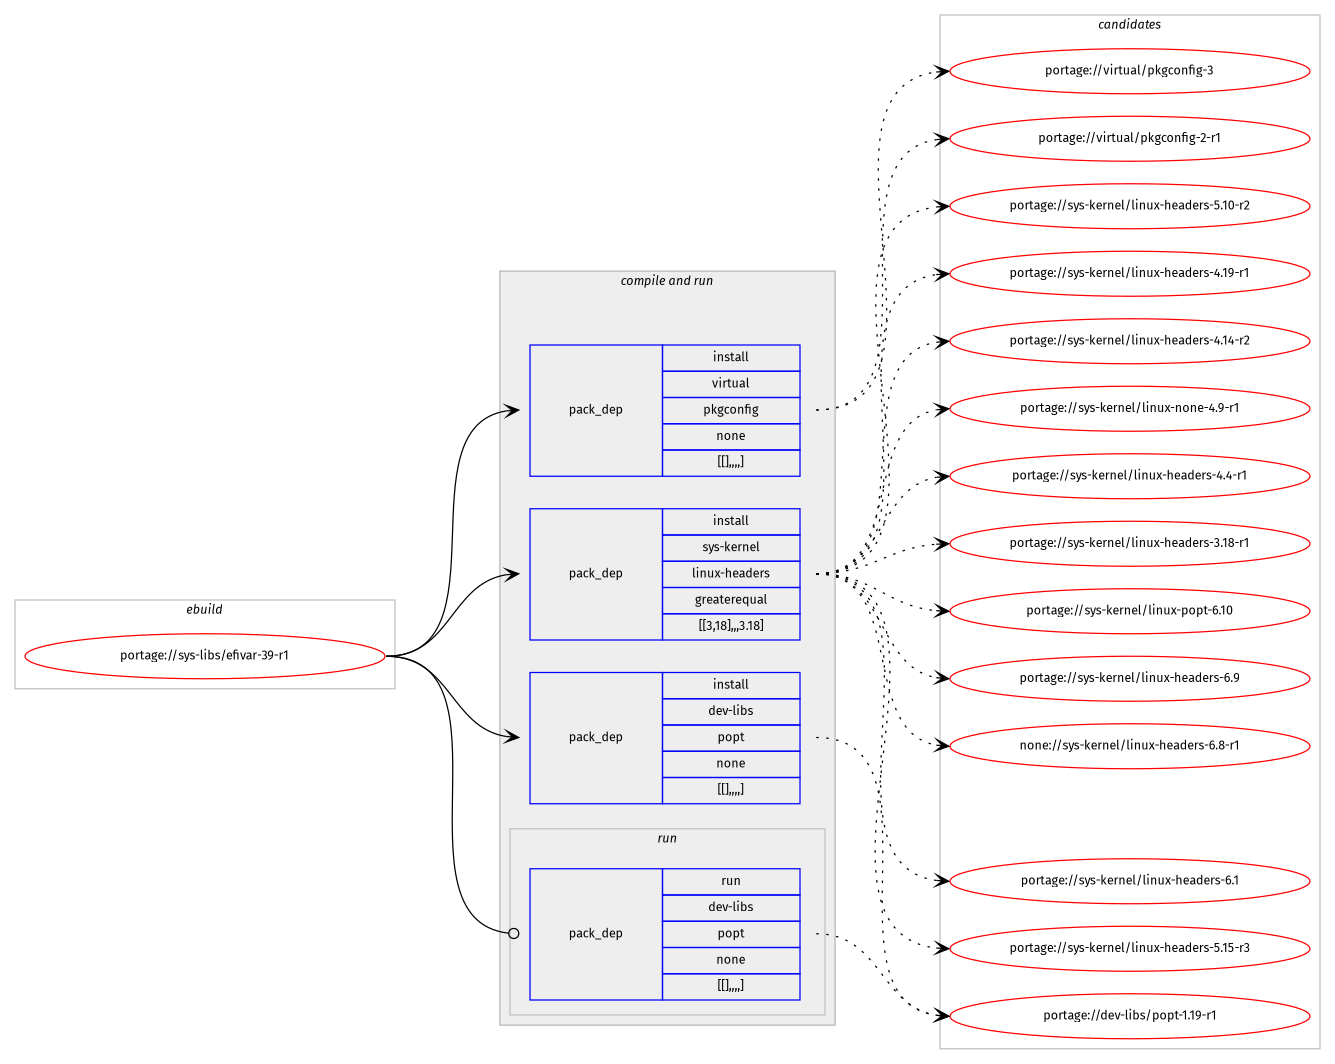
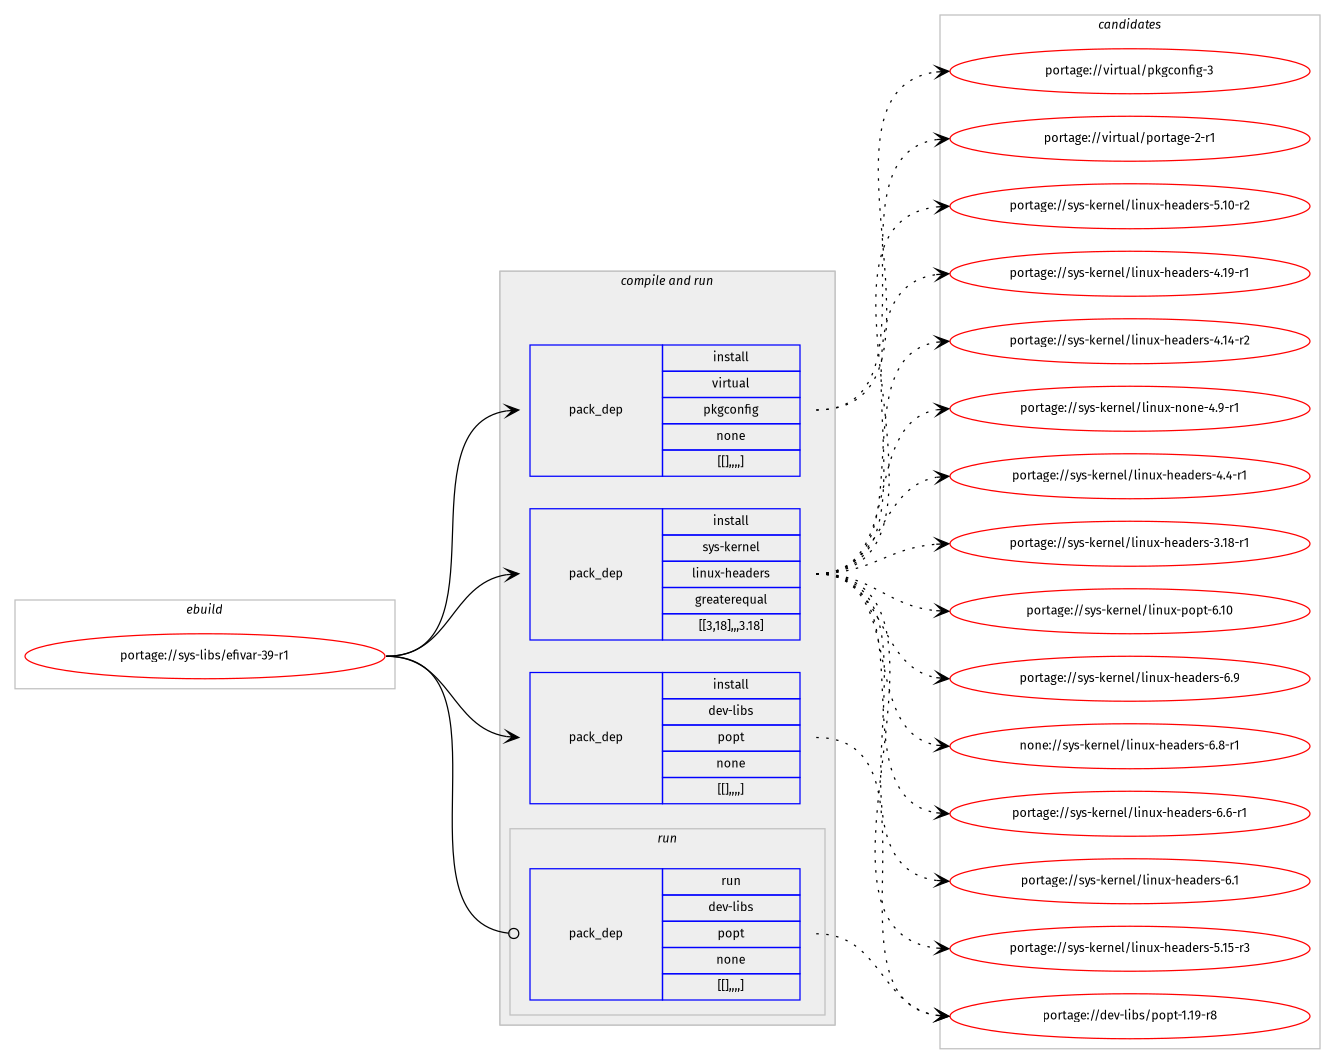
(1130, 139) -> (1130, 139)
none -> (1130, 814)
(1130, 1016) -> (1130, 1016)
